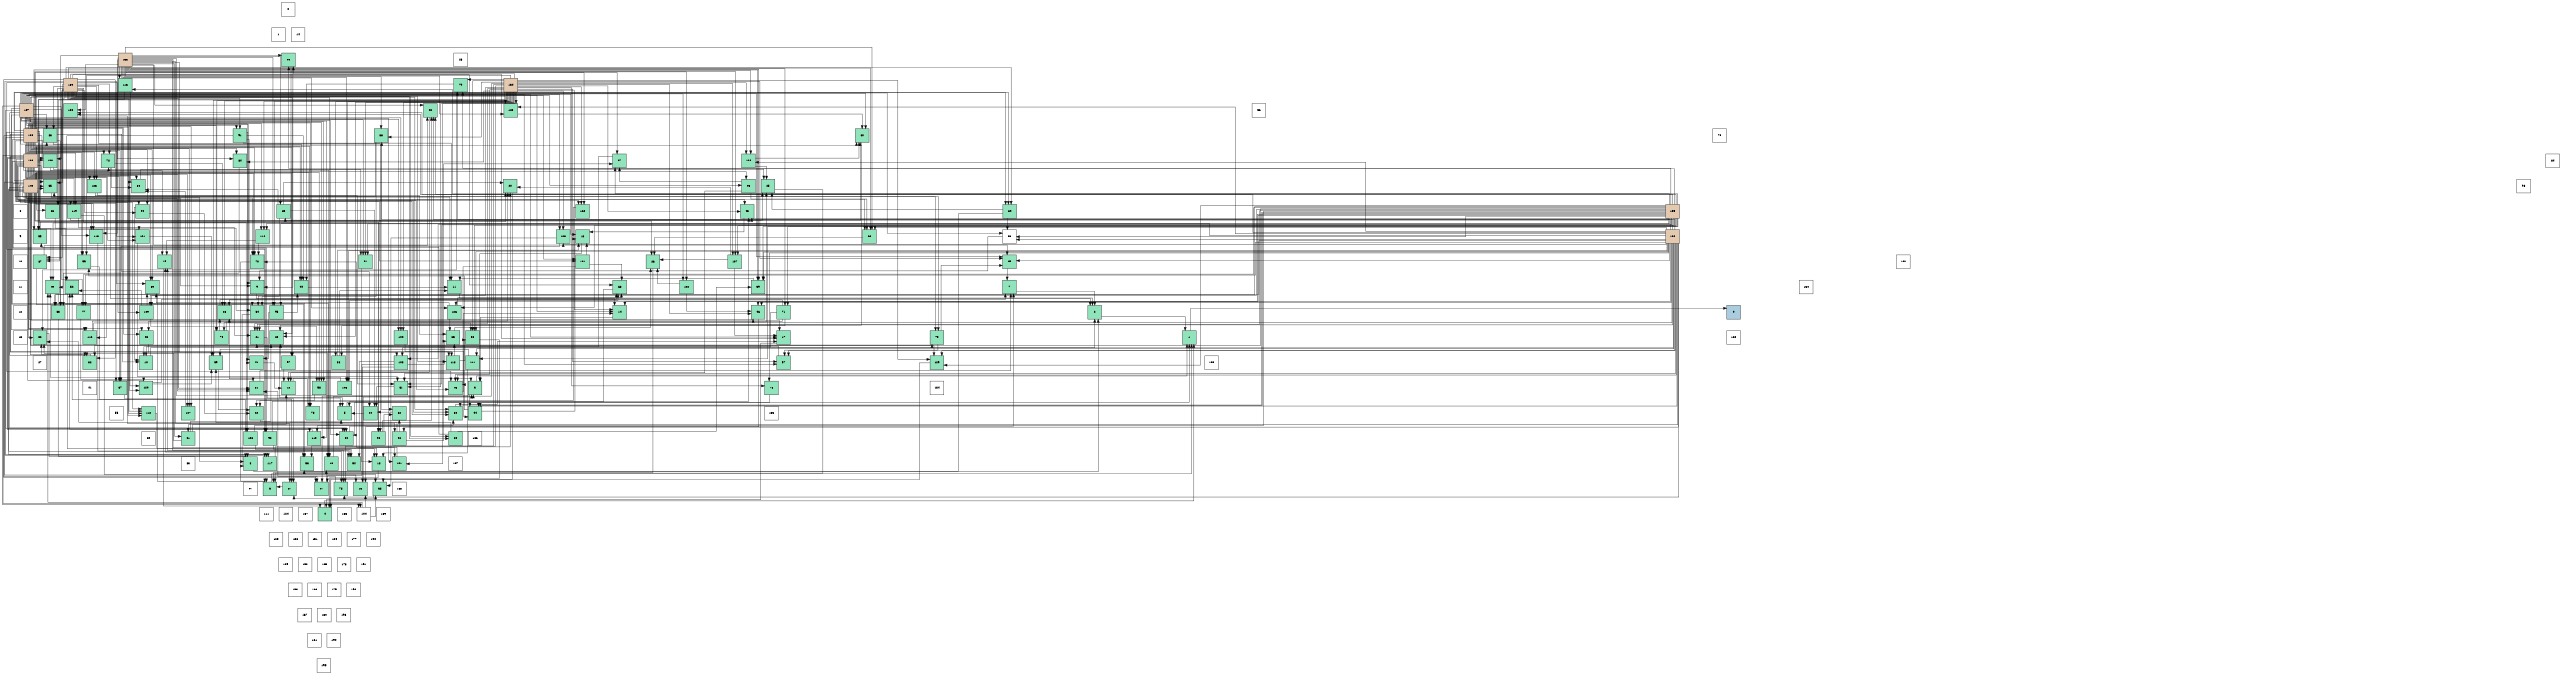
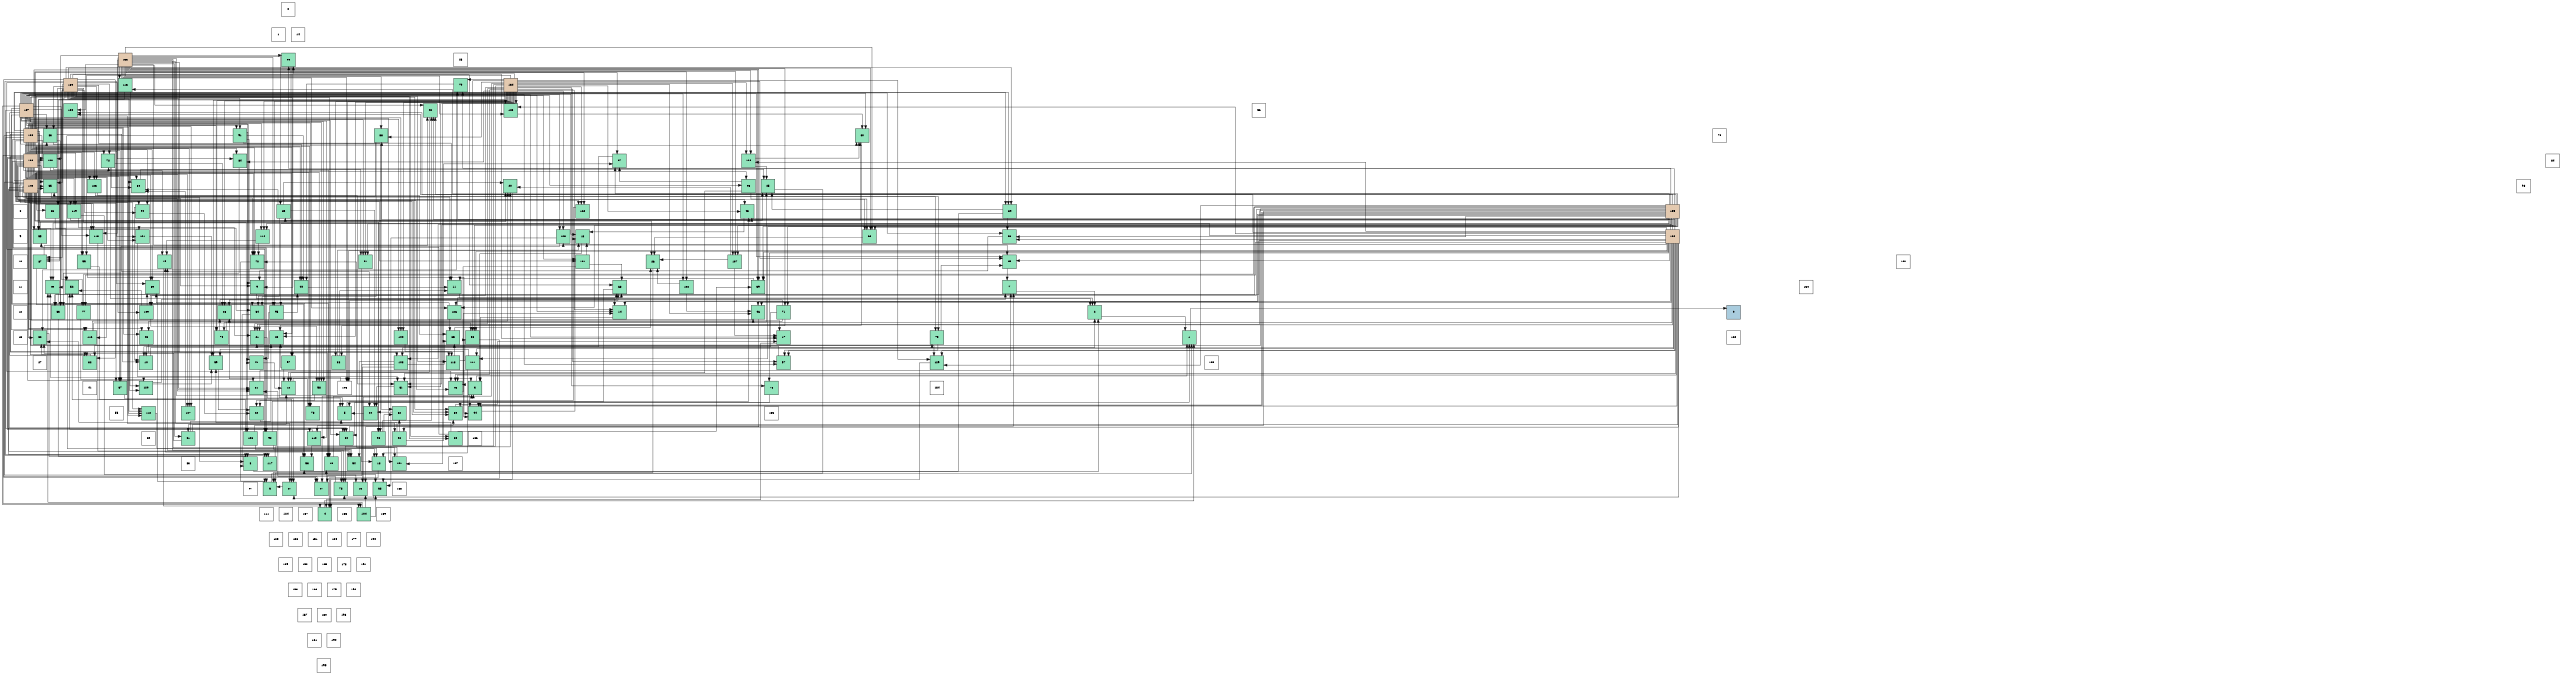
(1009, 237) -> (1009, 237)
(343, 276) -> (340, 277)
(345, 388) -> (345, 388)
(364, 514) -> (364, 514)
